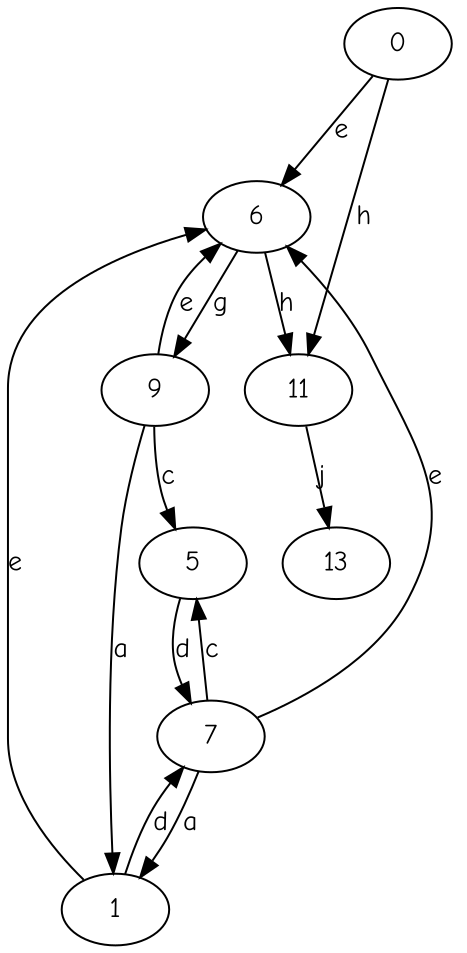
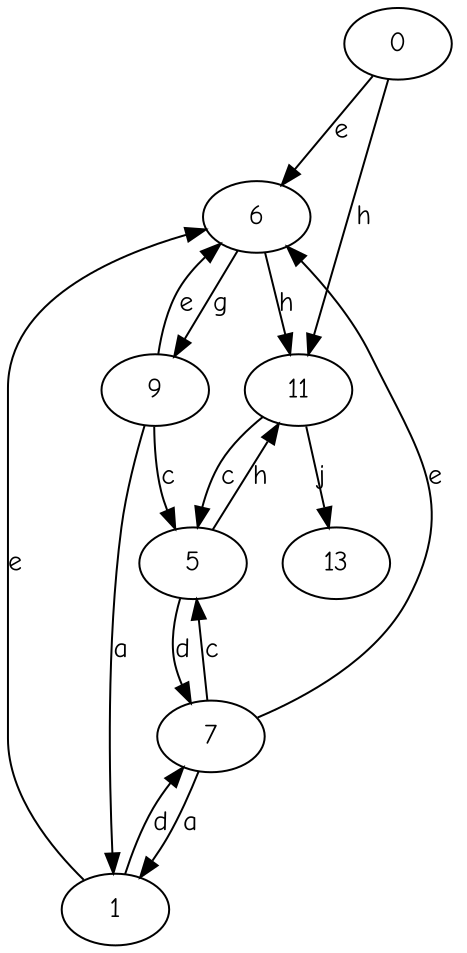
none -> (224, 457)
none -> (240, 486)
